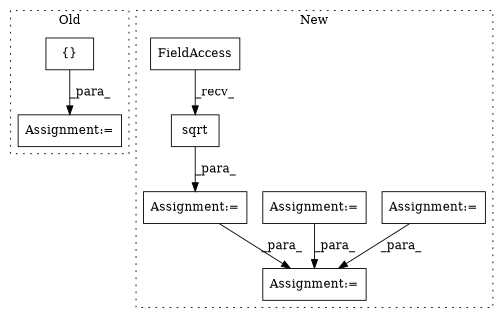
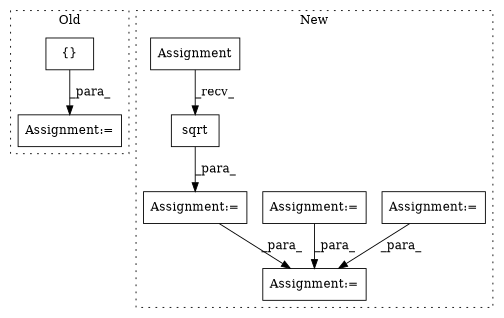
(195, 54) -> (195, 54)
